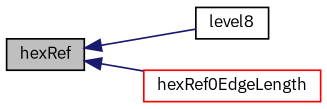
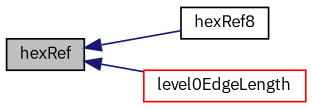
(232, 23) -> (225, 23)
(232, 86) -> (225, 86)
